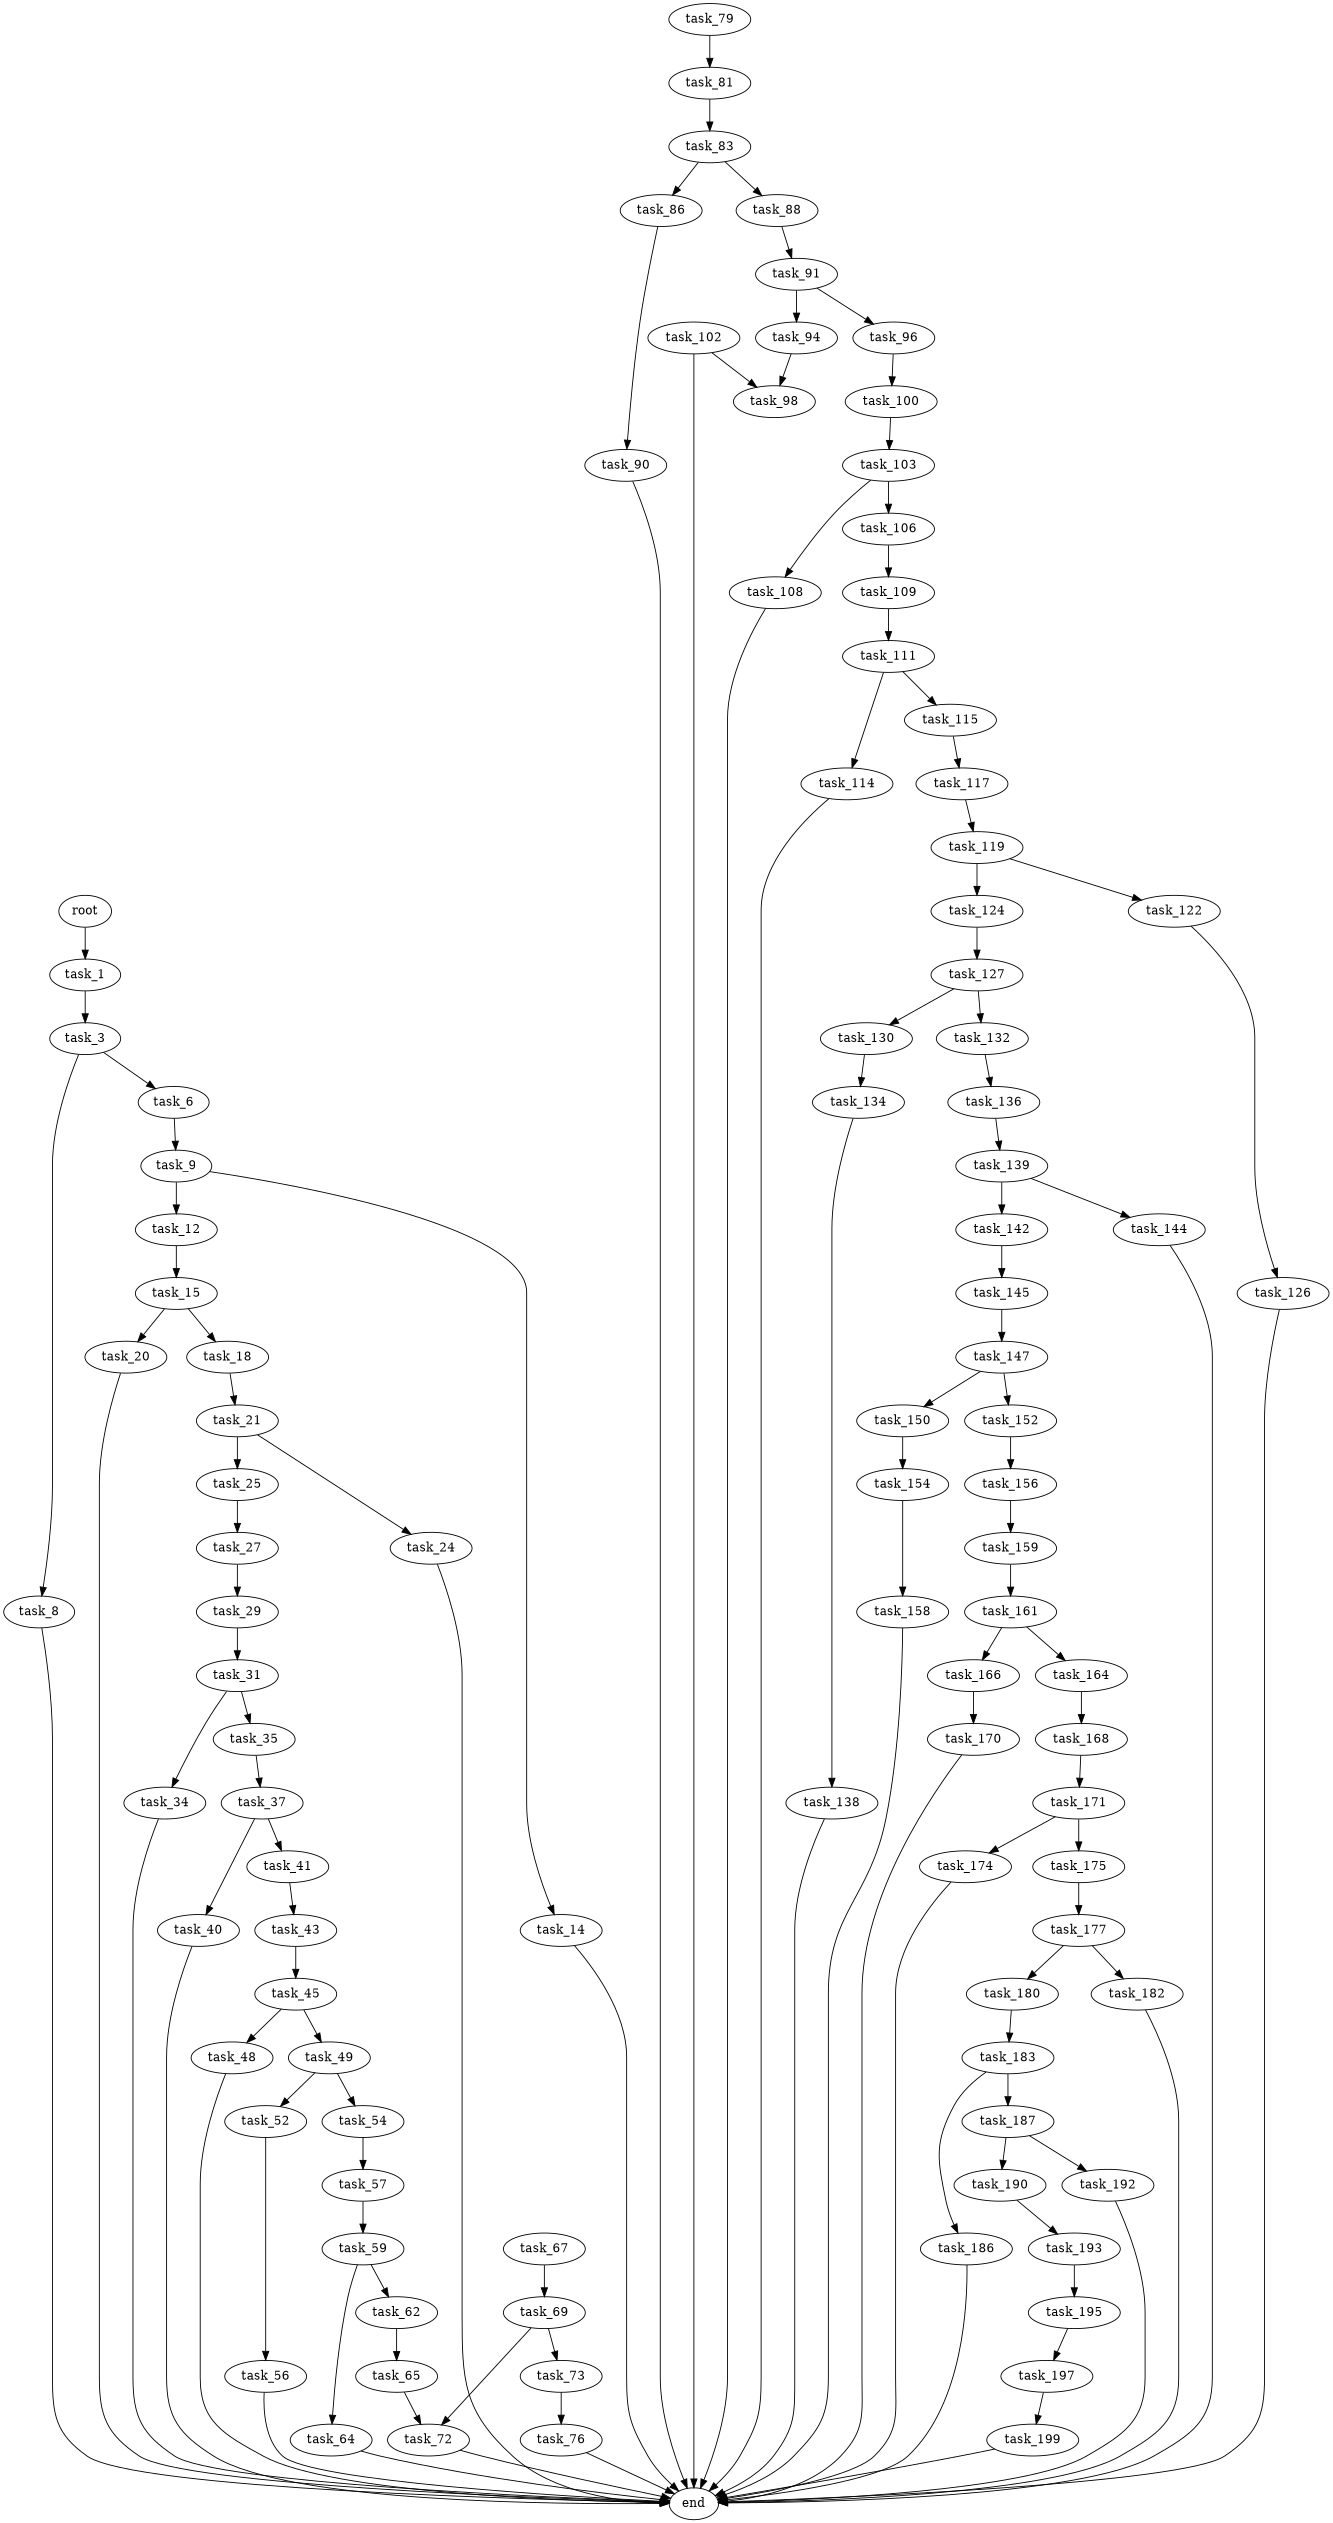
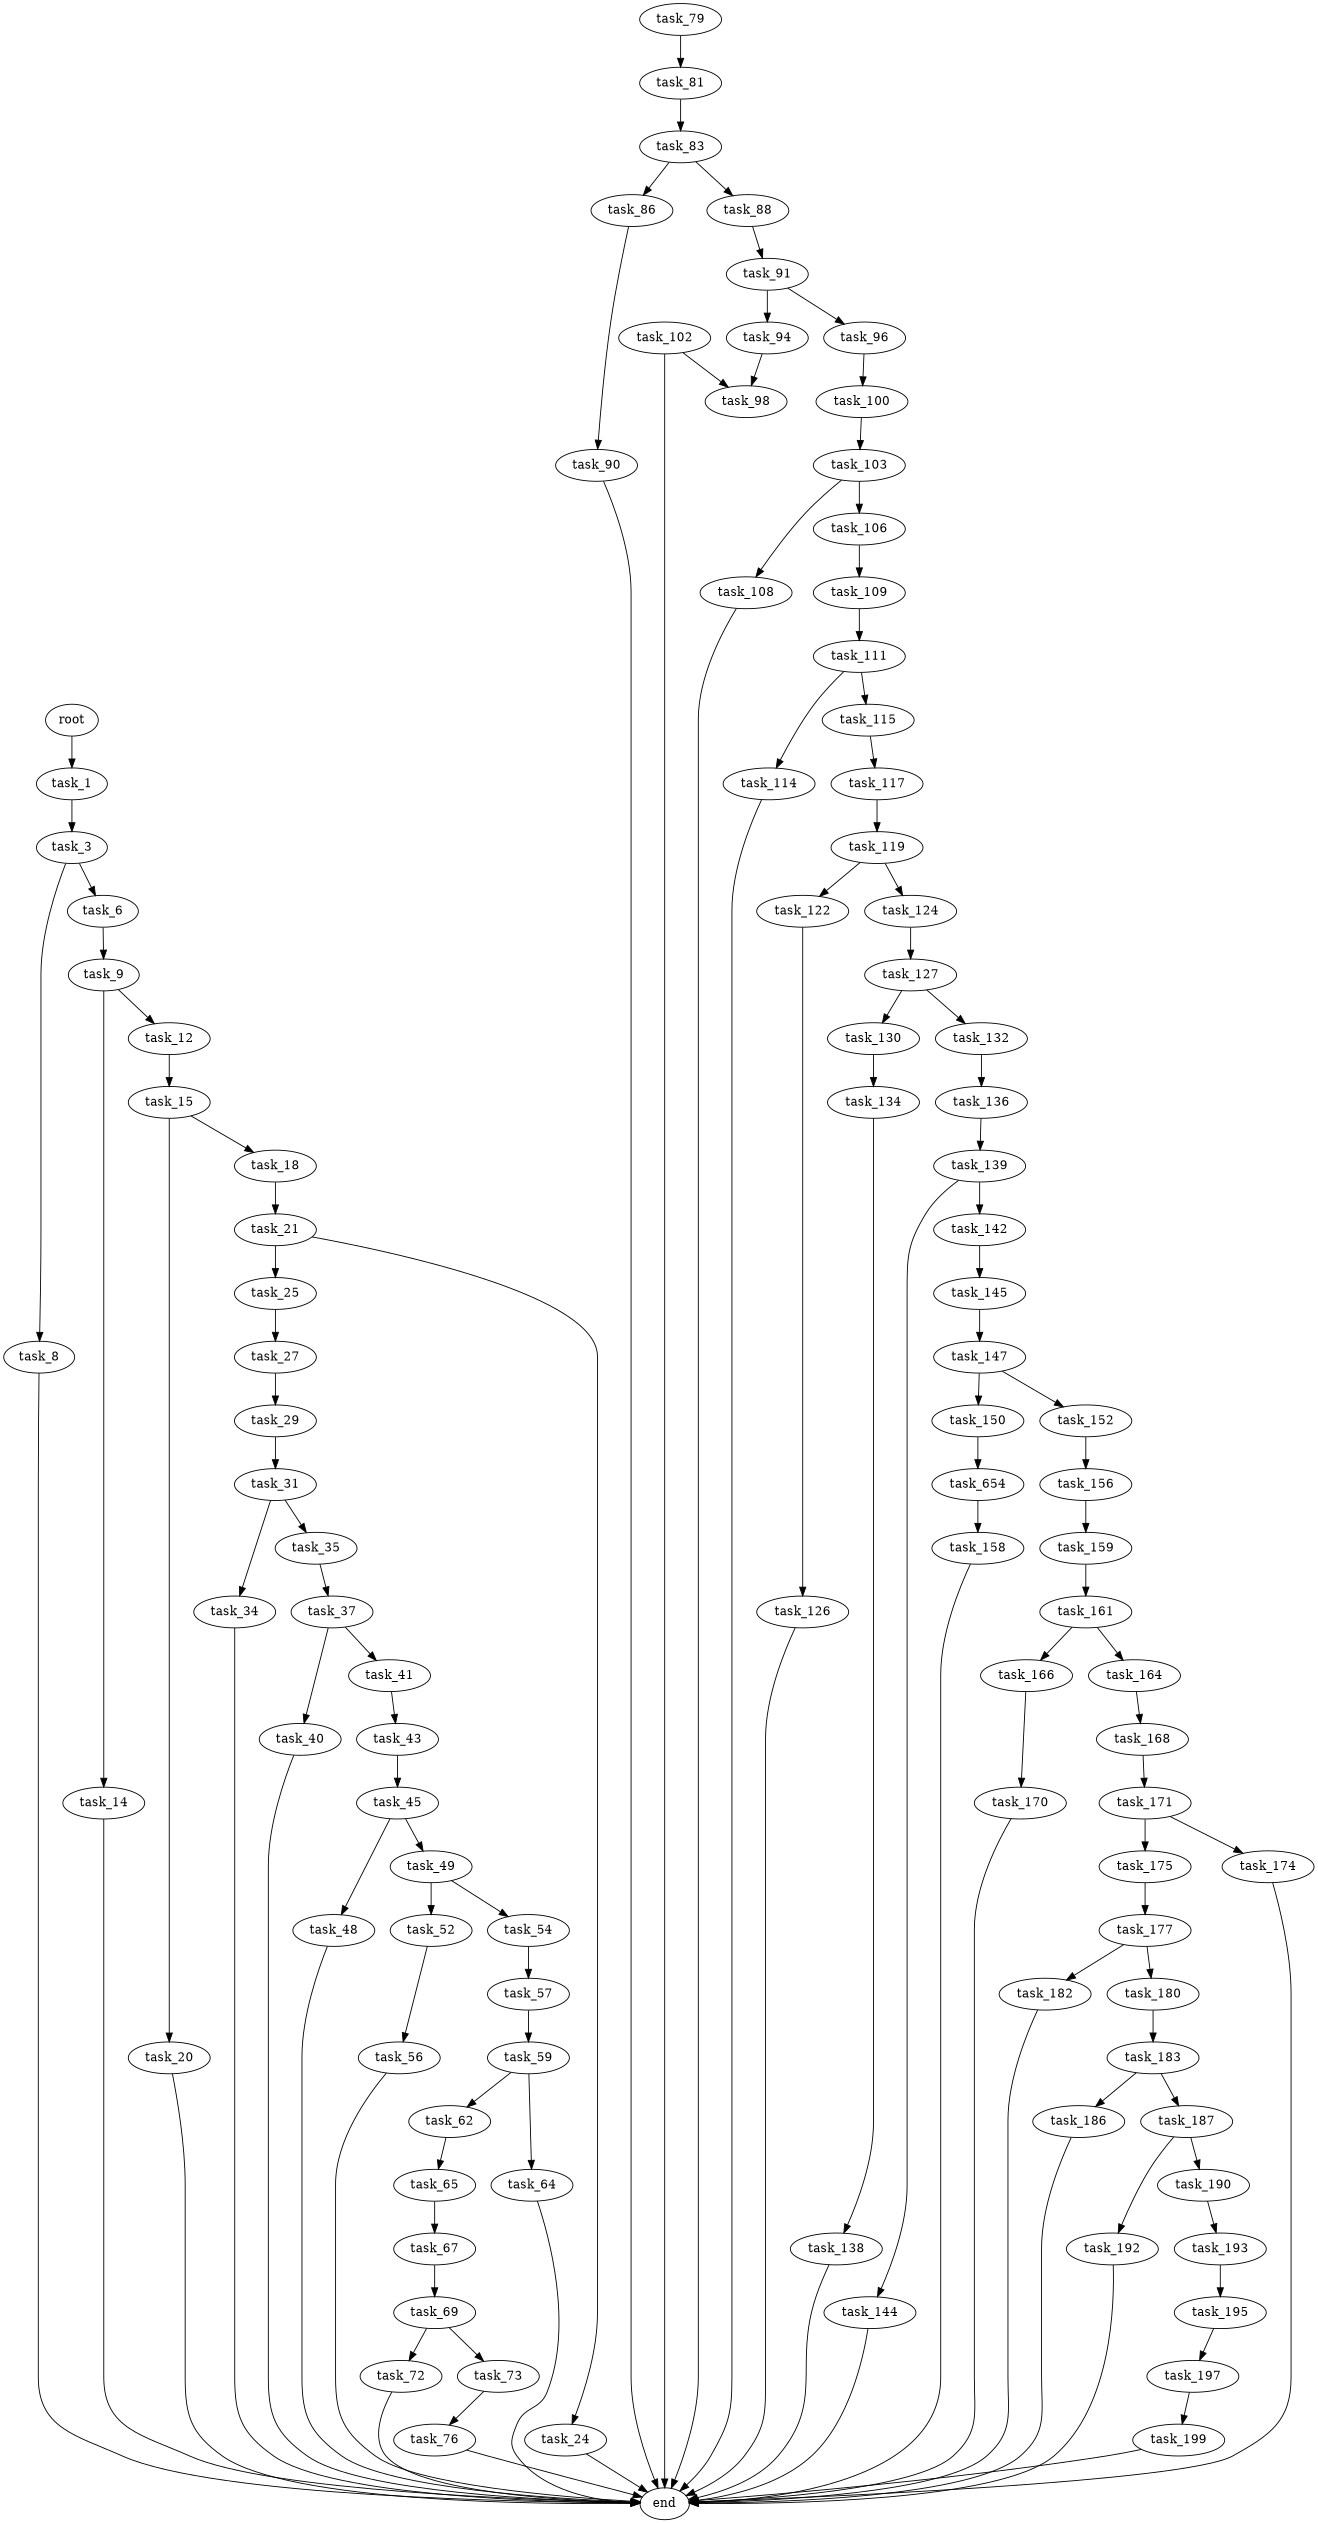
(903, 1485) -> (978, 1485)
(411, 2404) -> (435, 2213)
